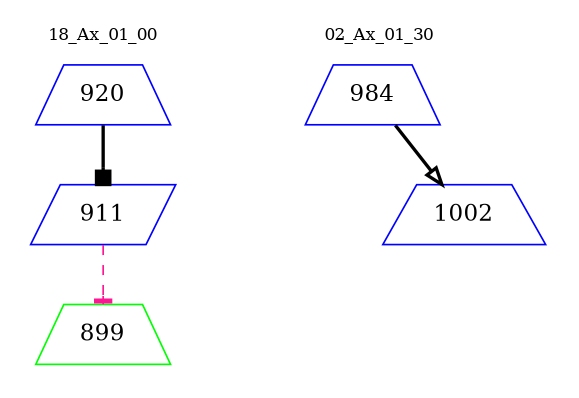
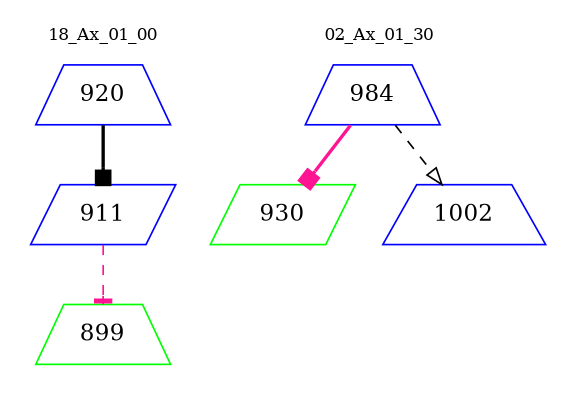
(413, 148) -> (413, 148)
none -> (283, 215)
